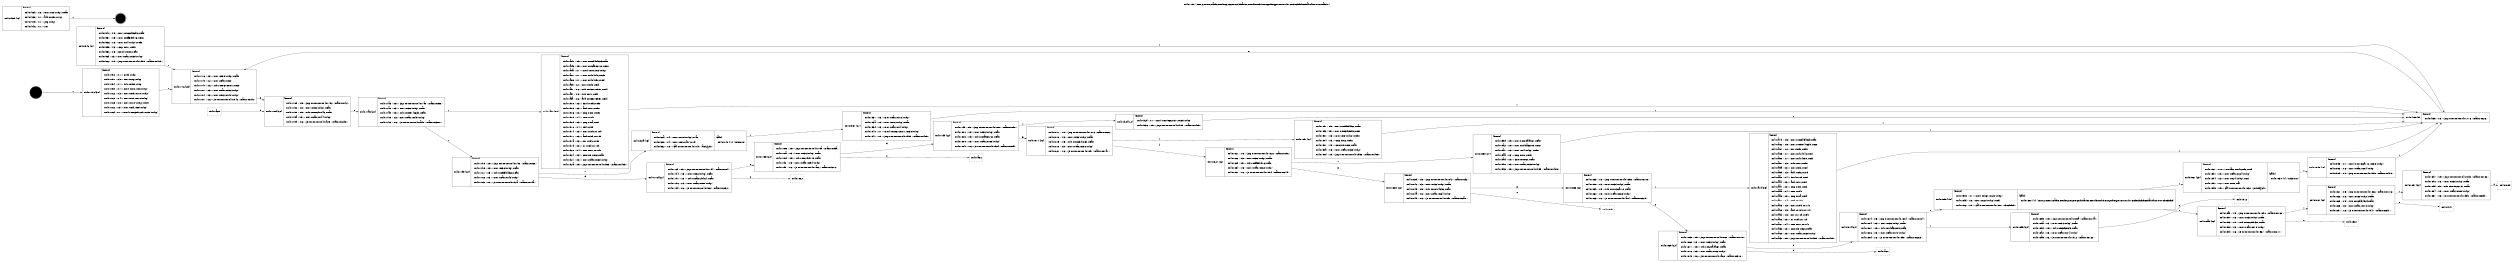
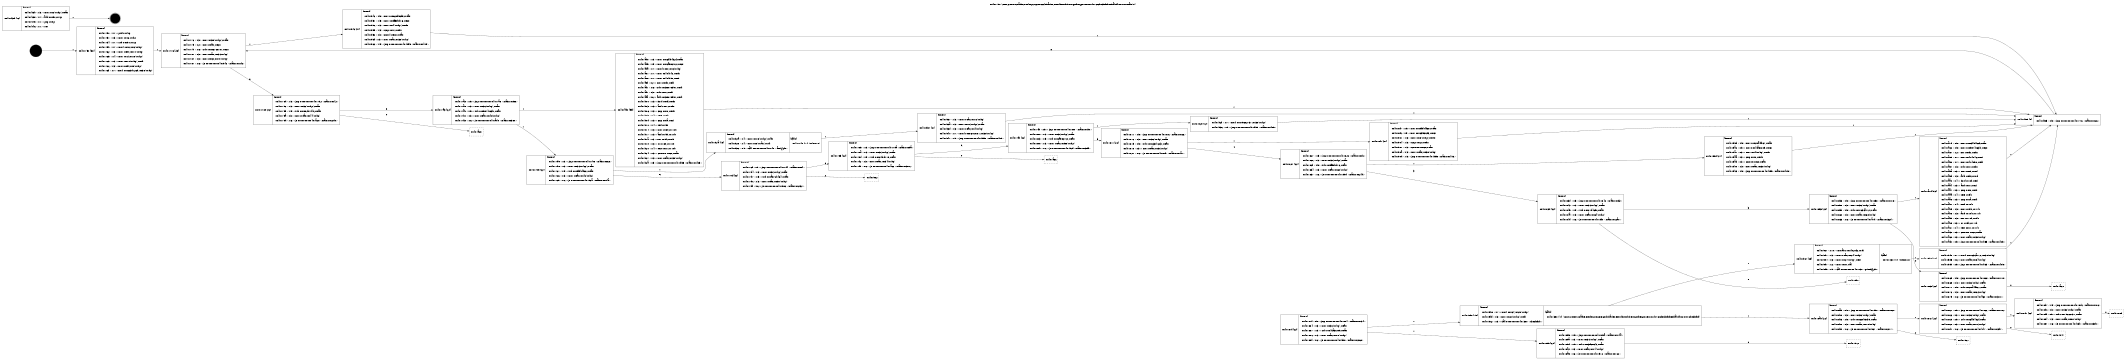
(169, 67) -> (293, 40)
(242, 111) -> (404, 123)
(1799, 249) -> none
